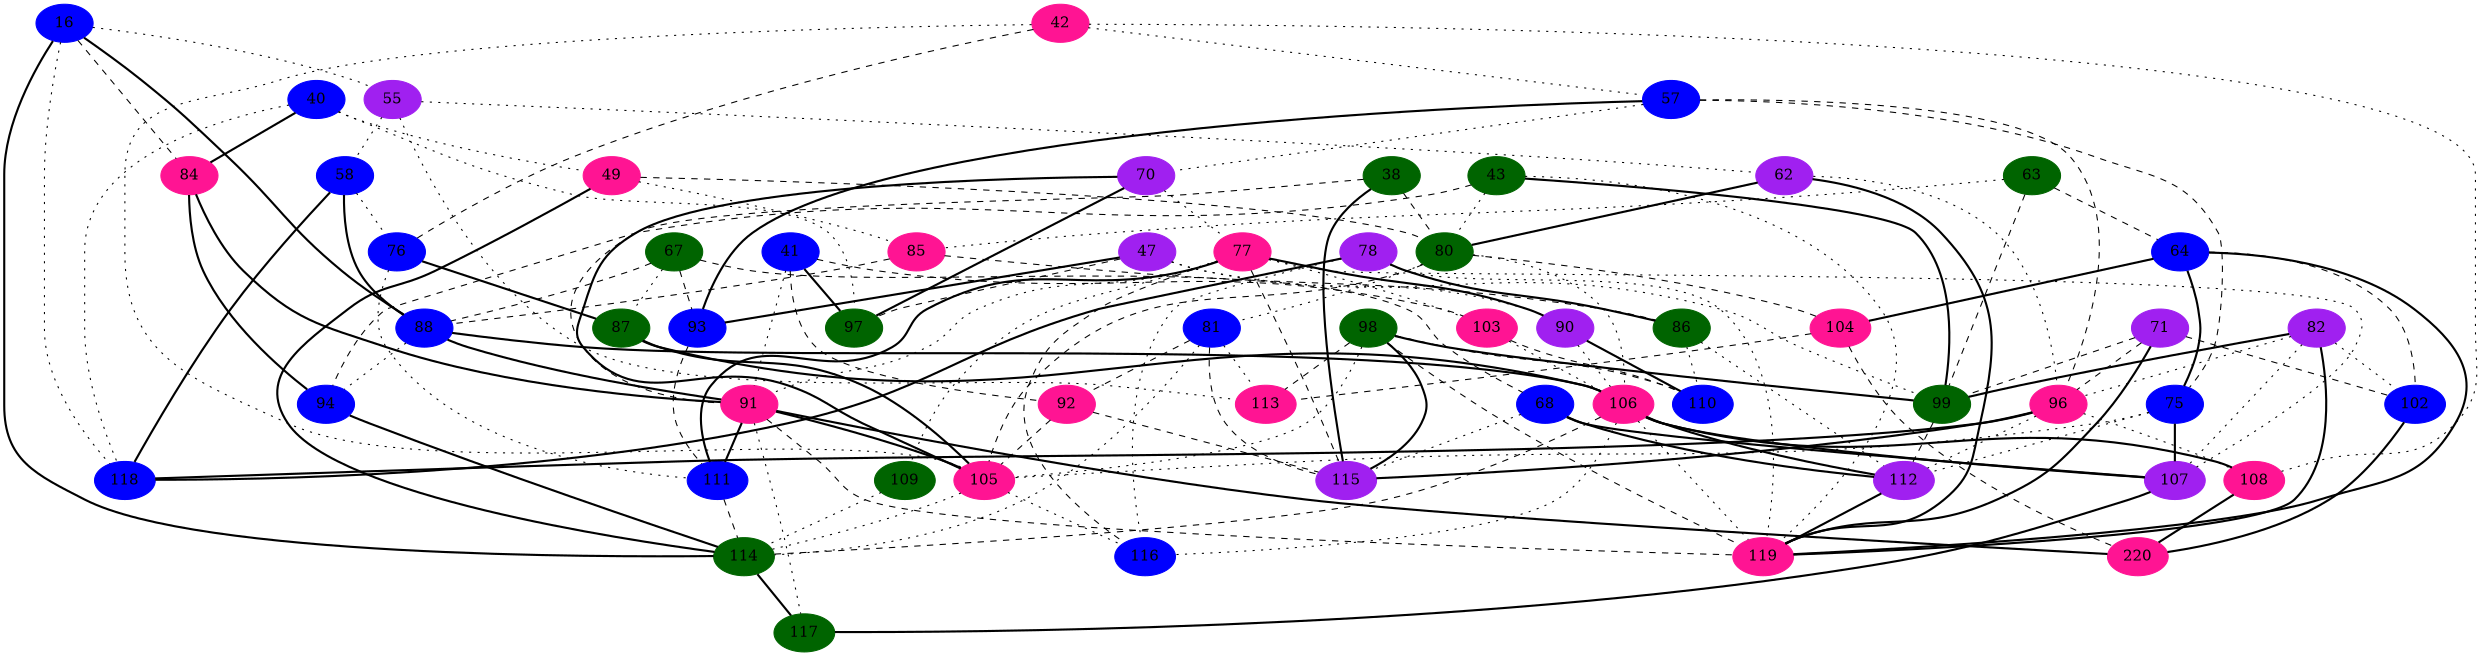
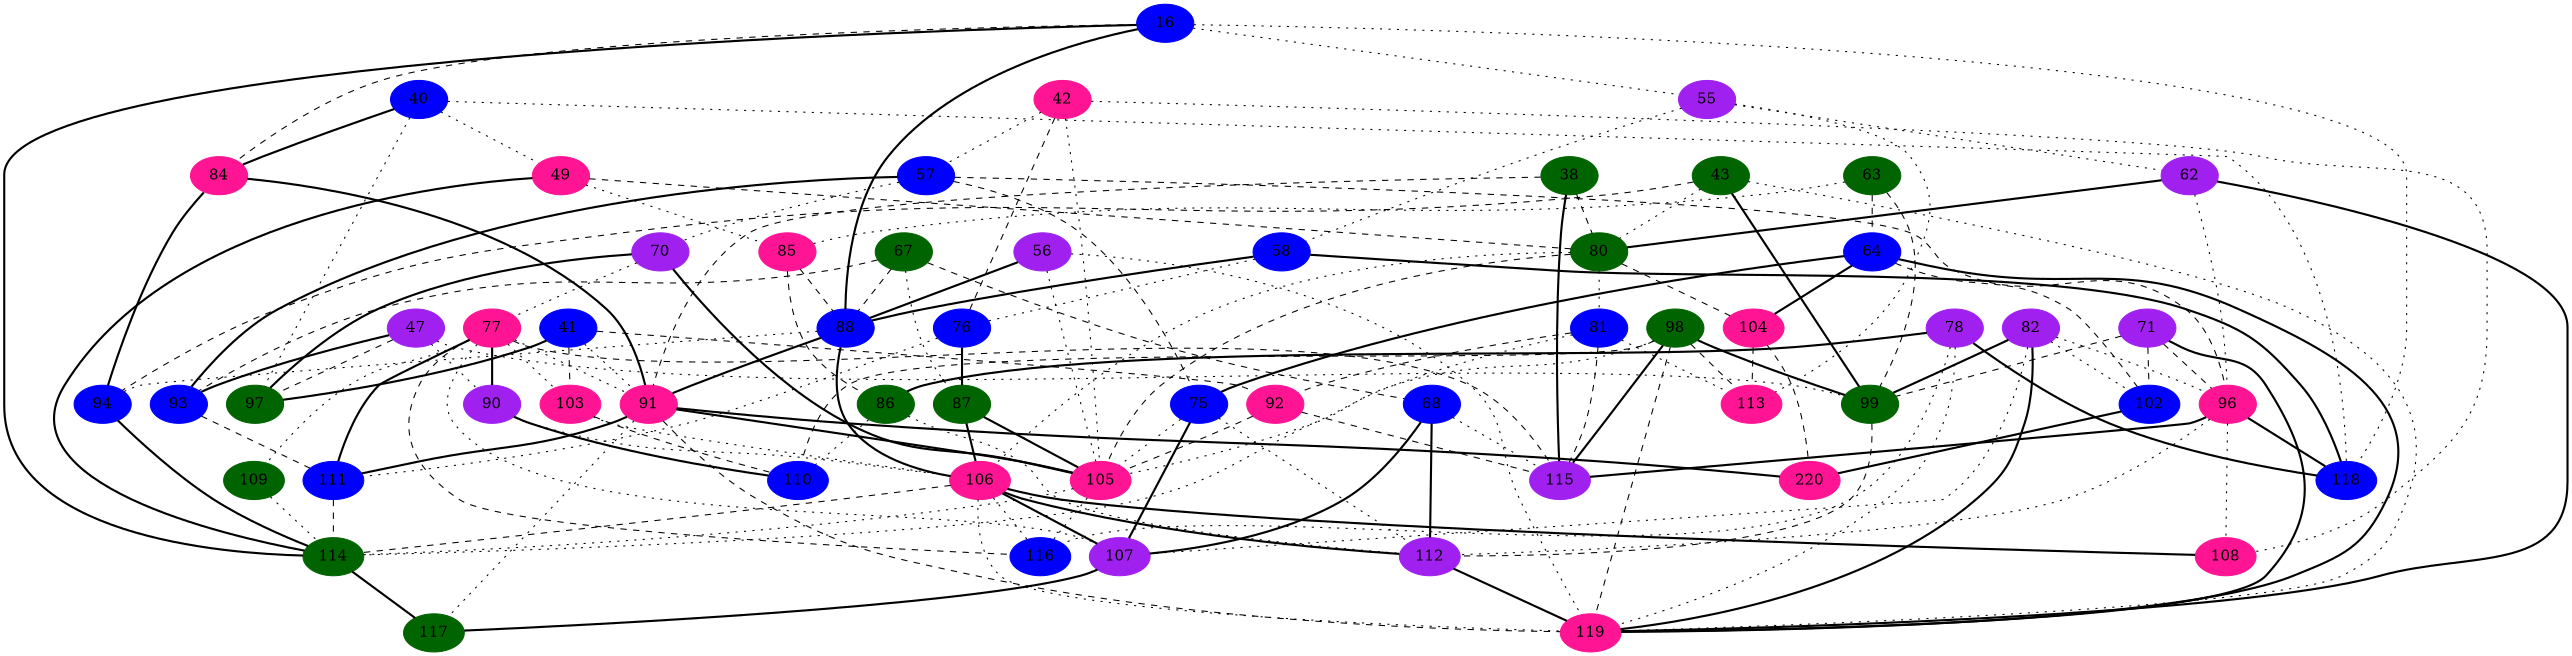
none -> (1042, 252)
(2202, 515) -> none
